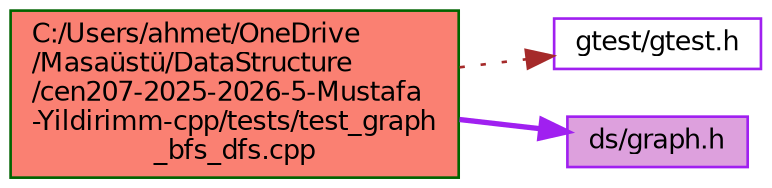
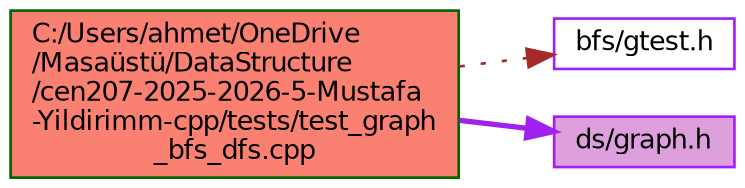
(658, 44) -> (644, 44)
